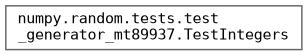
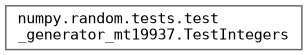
(154, 28) -> (154, 28)
